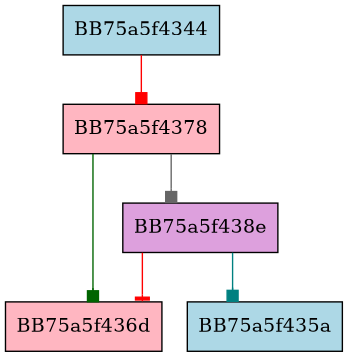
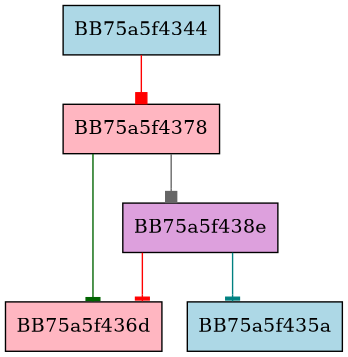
(93, 224) -> (93, 224)
(233, 274) -> (233, 274)
